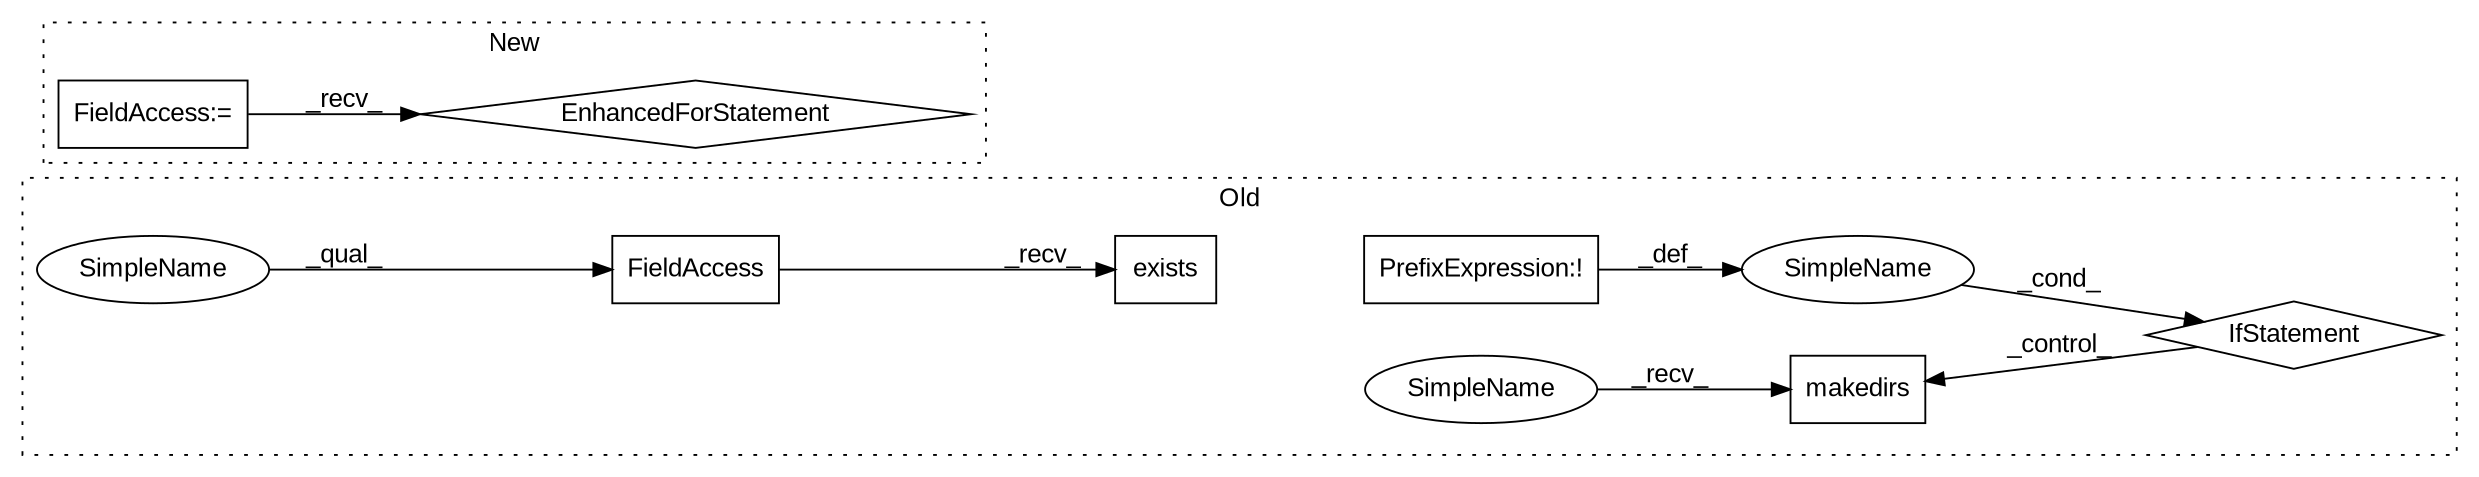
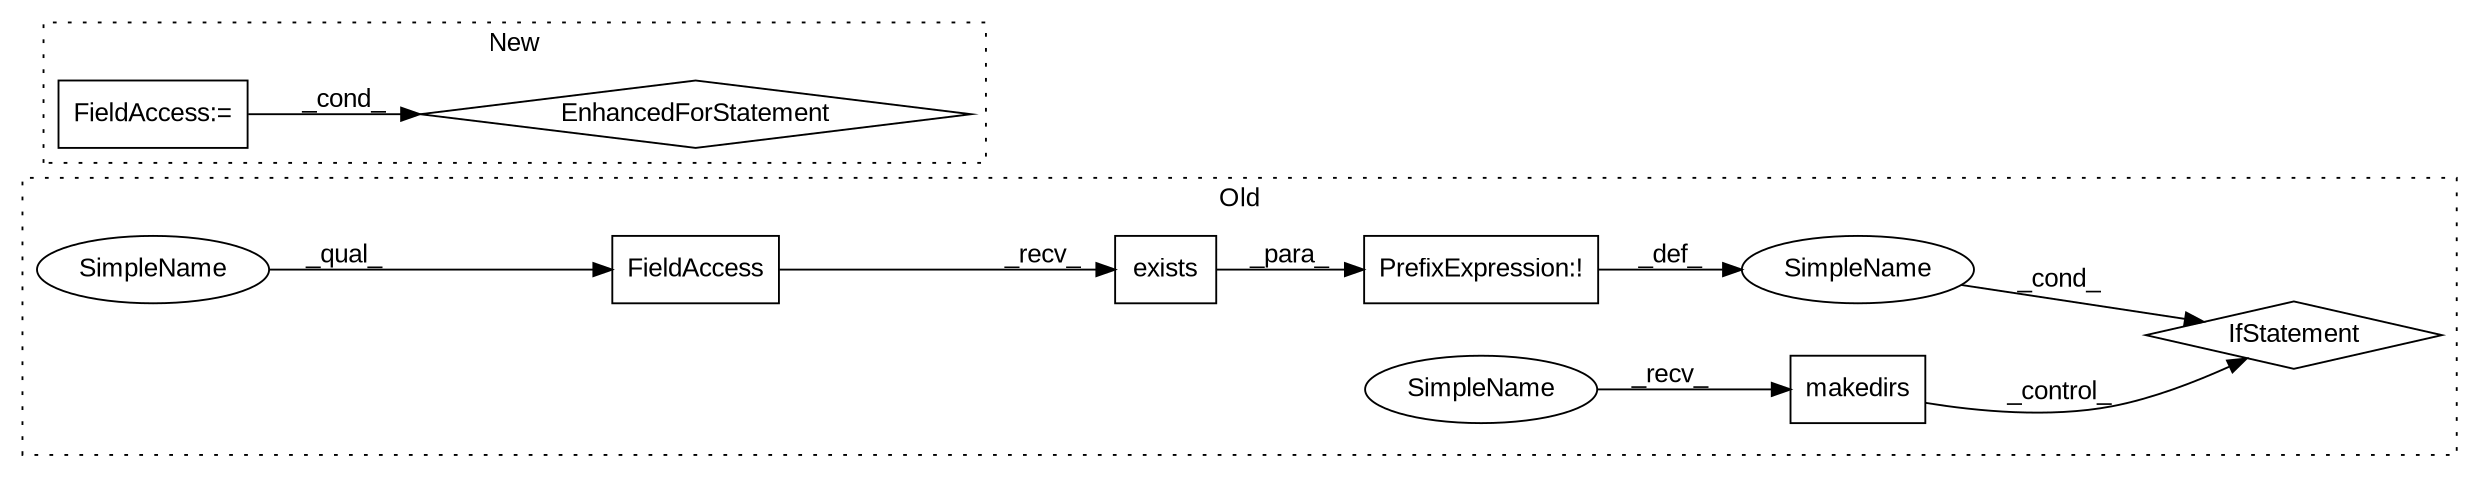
(344, 100) -> (344, 100)
none -> (1281, 270)
(2071, 363) -> (2081, 411)
